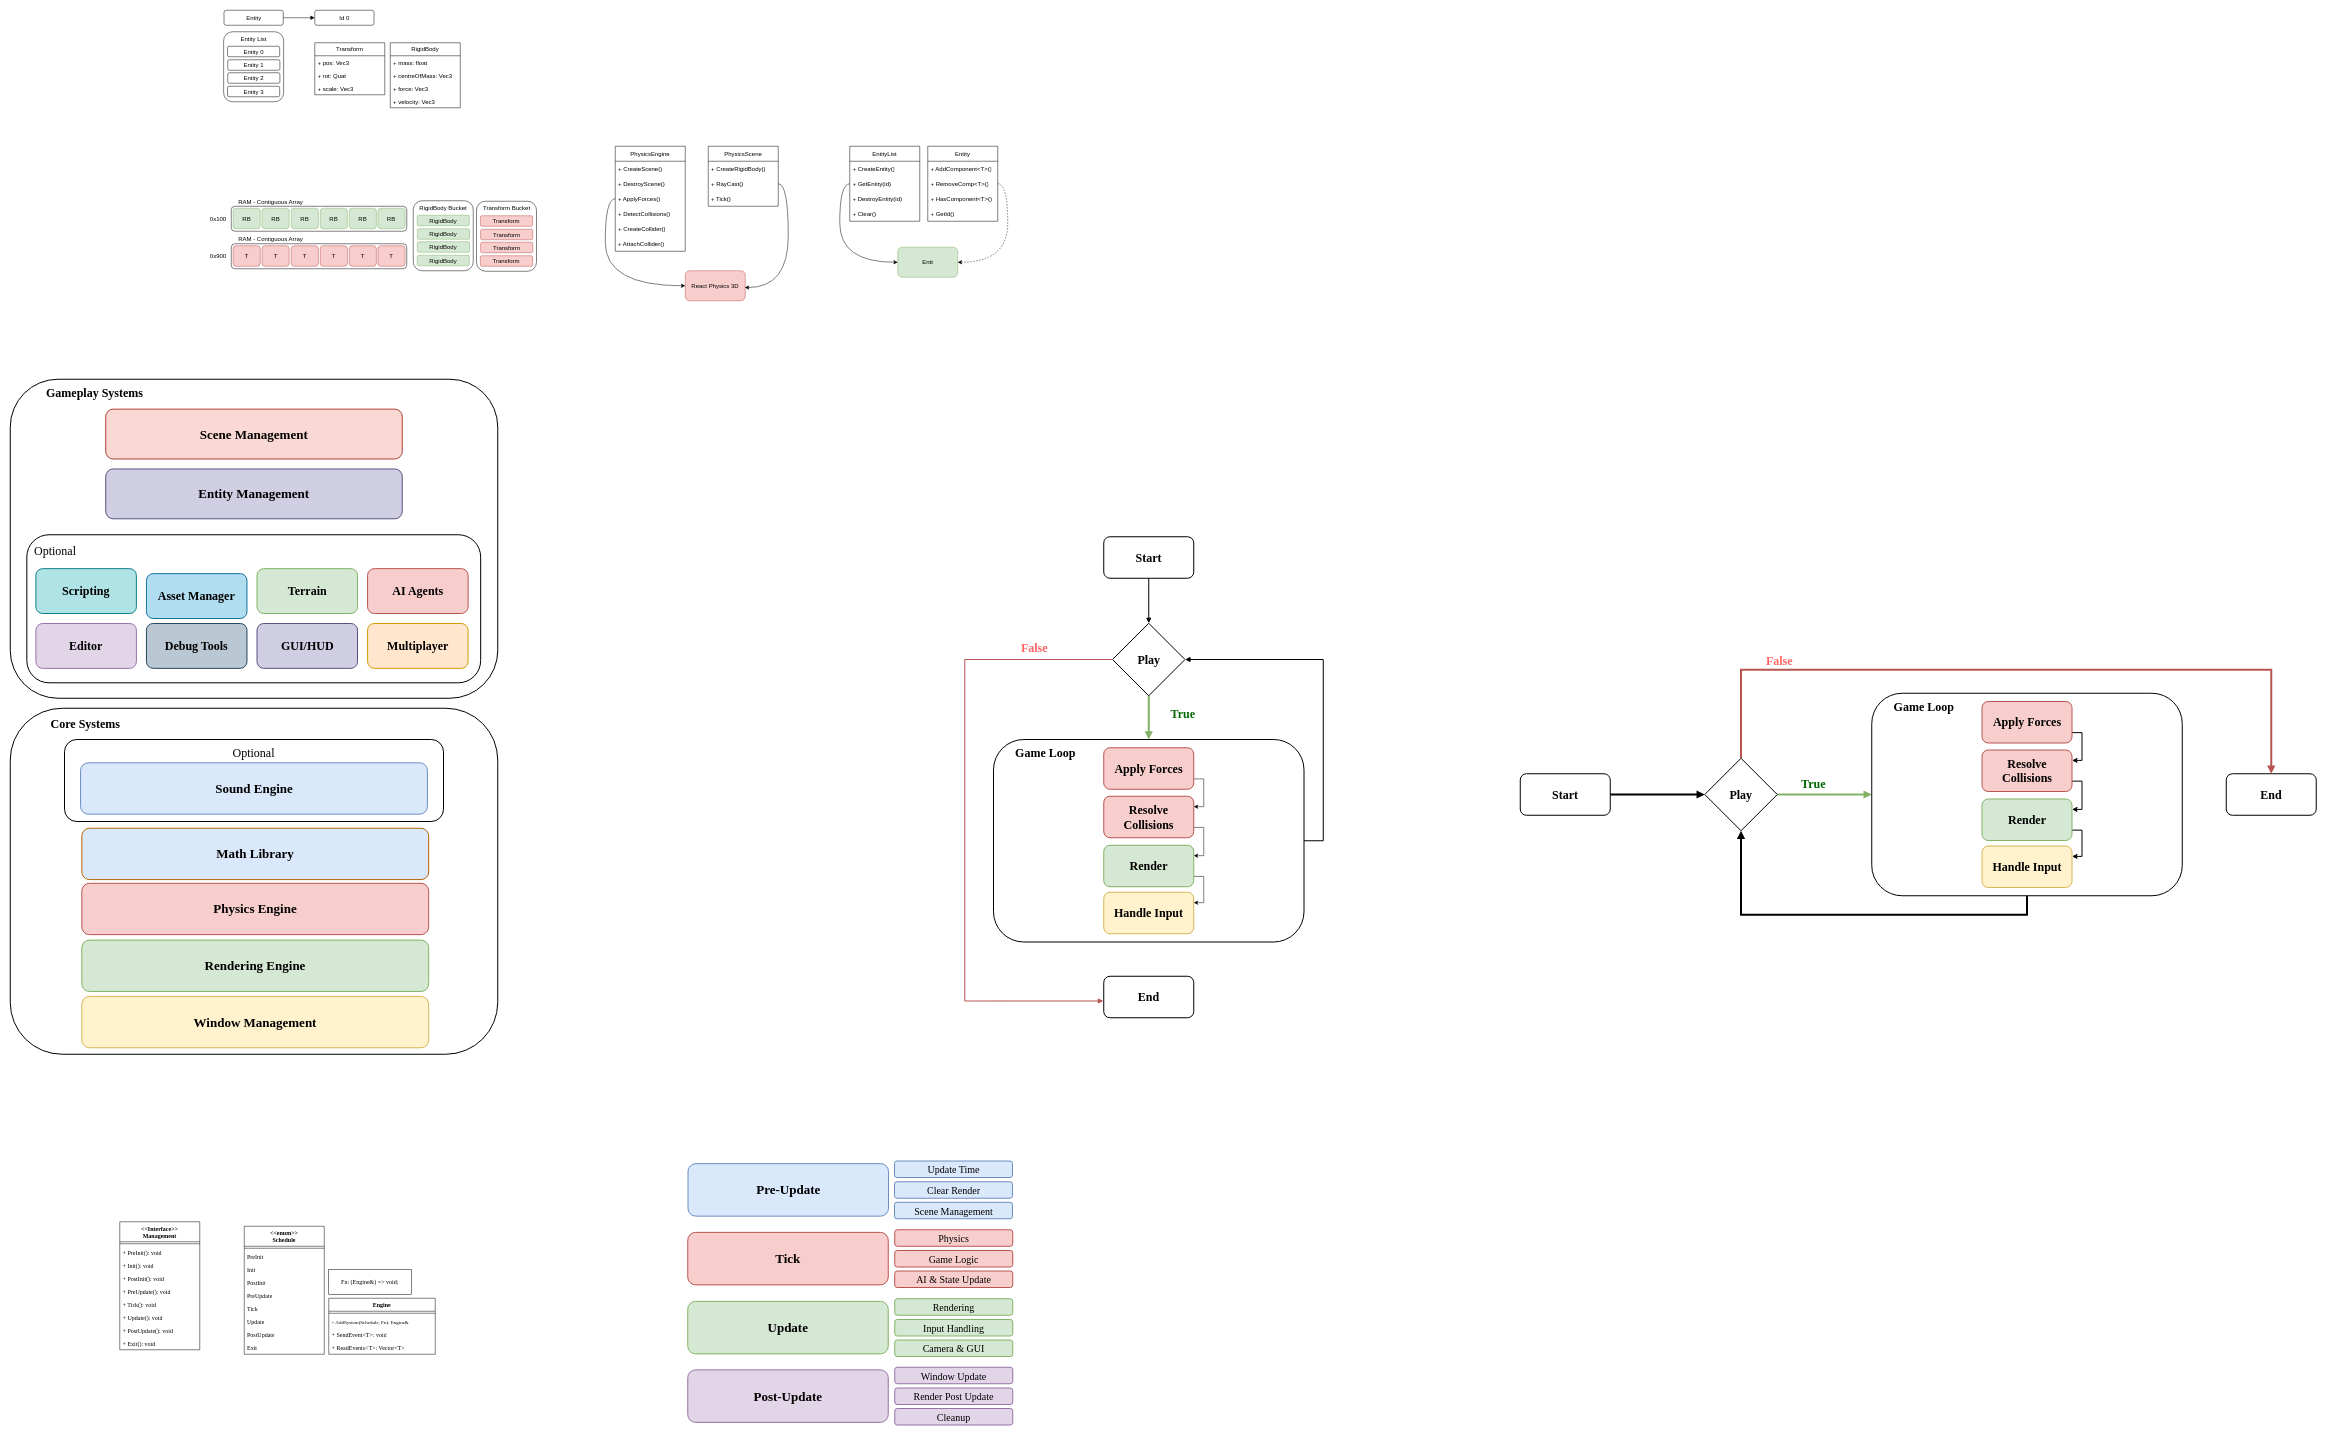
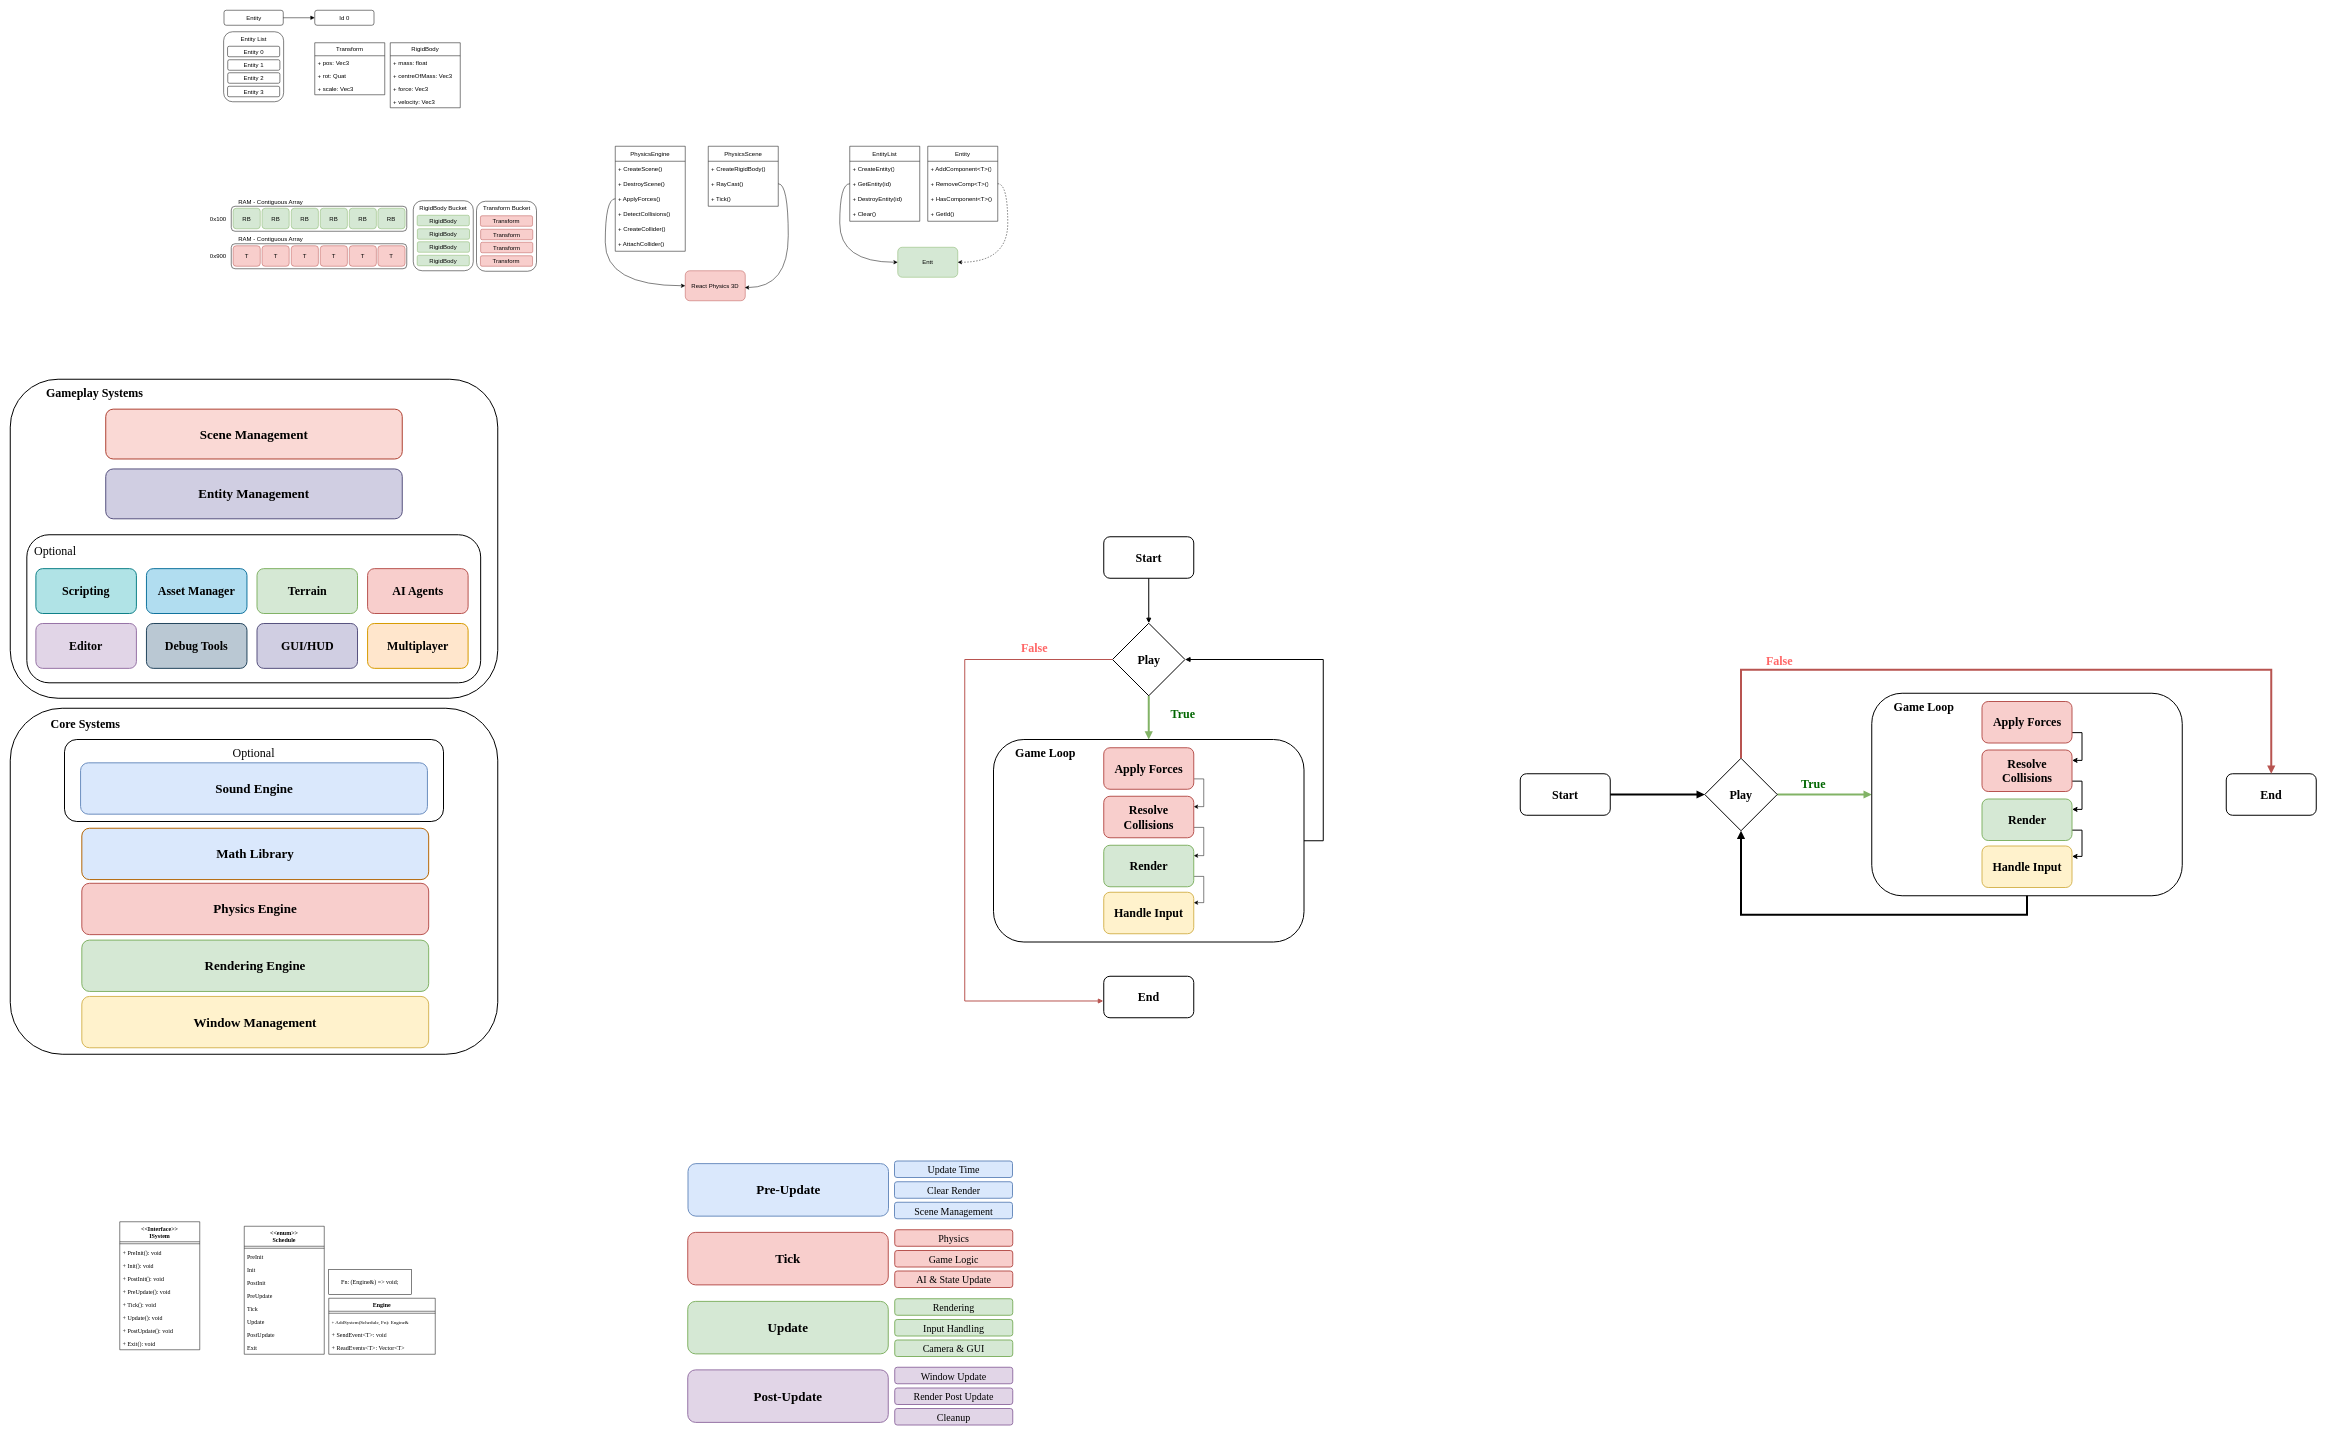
(197, 596) -> (197, 591)
(160, 1232) -> (160, 1232)
